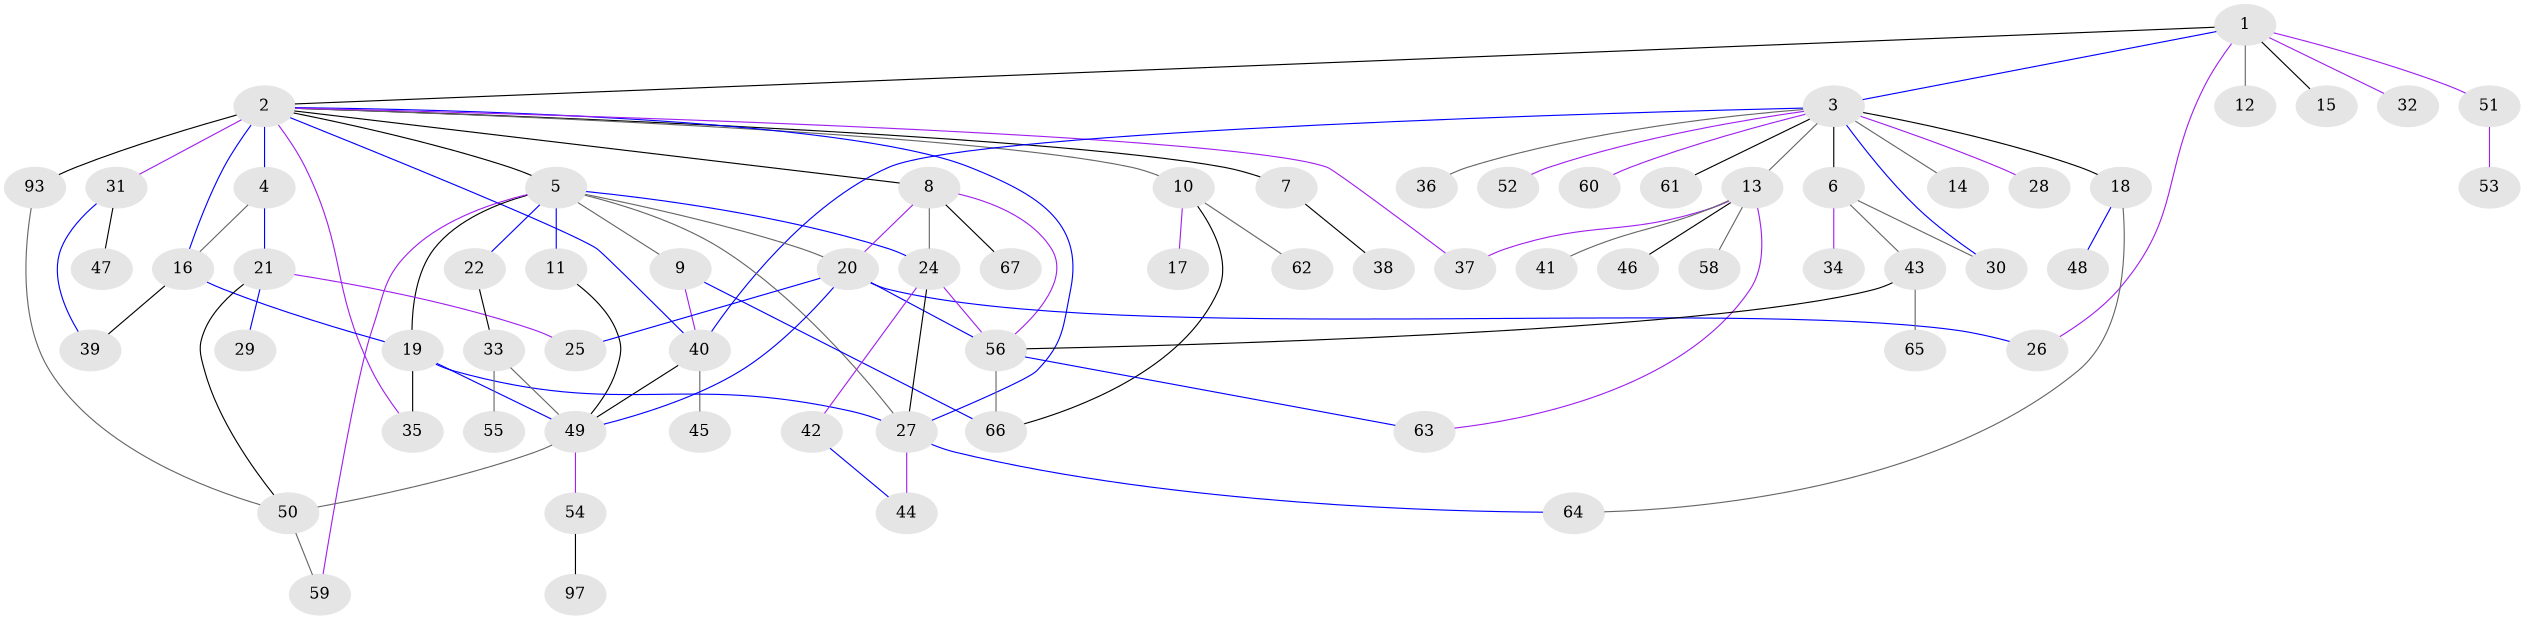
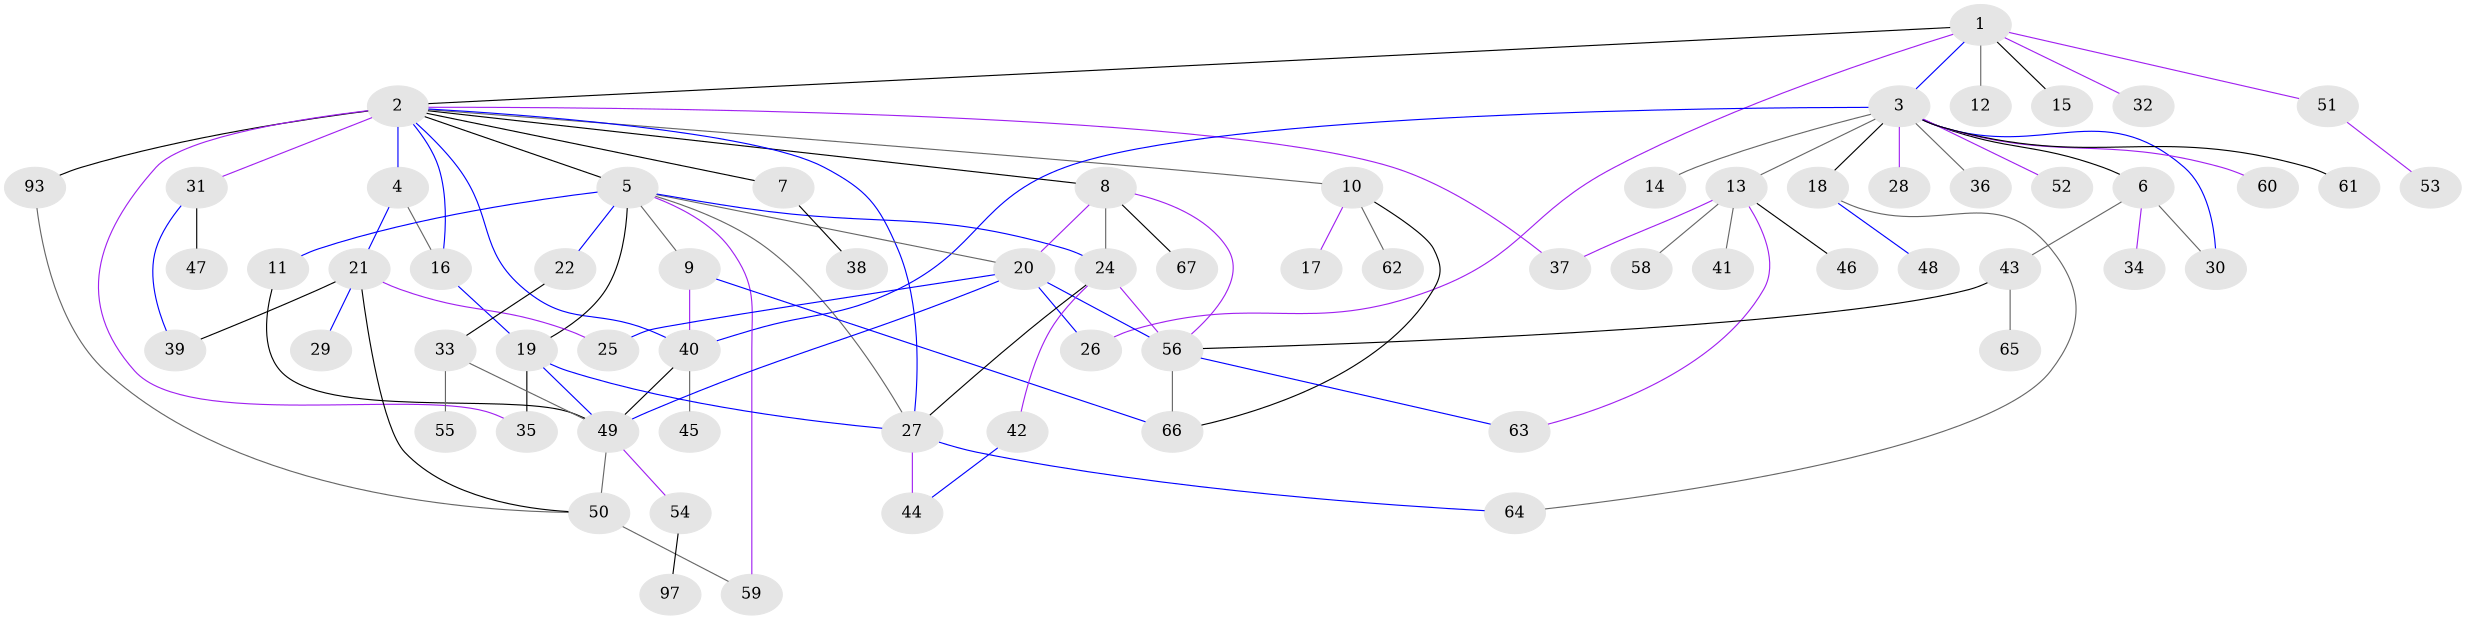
(137, 310) -> (275, 308)
